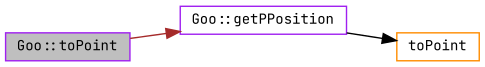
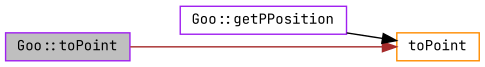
(148, 36) -> (256, 47)
